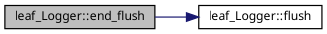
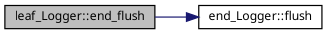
(260, 17) -> (260, 17)
